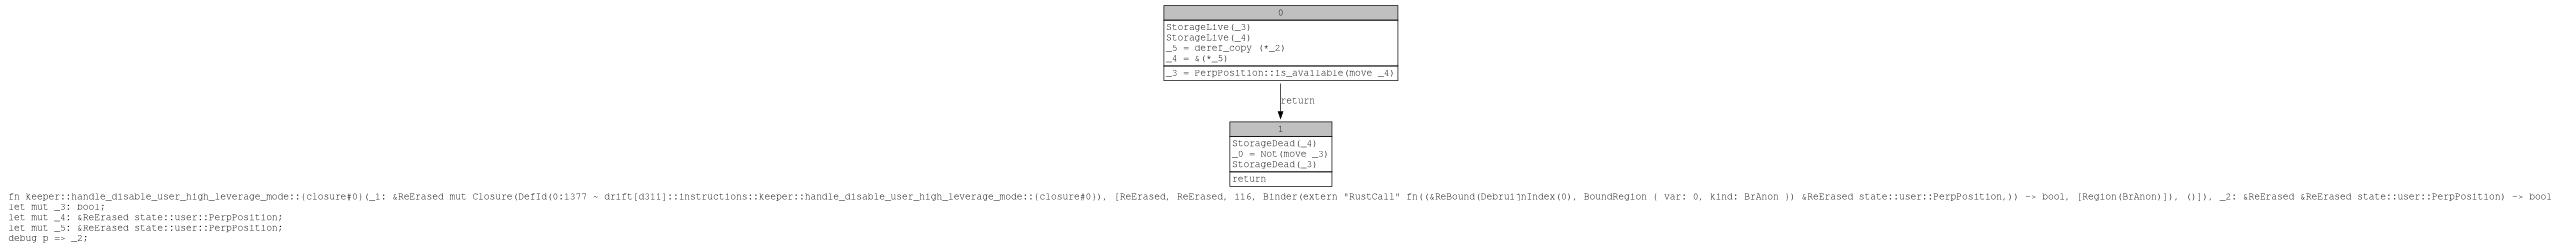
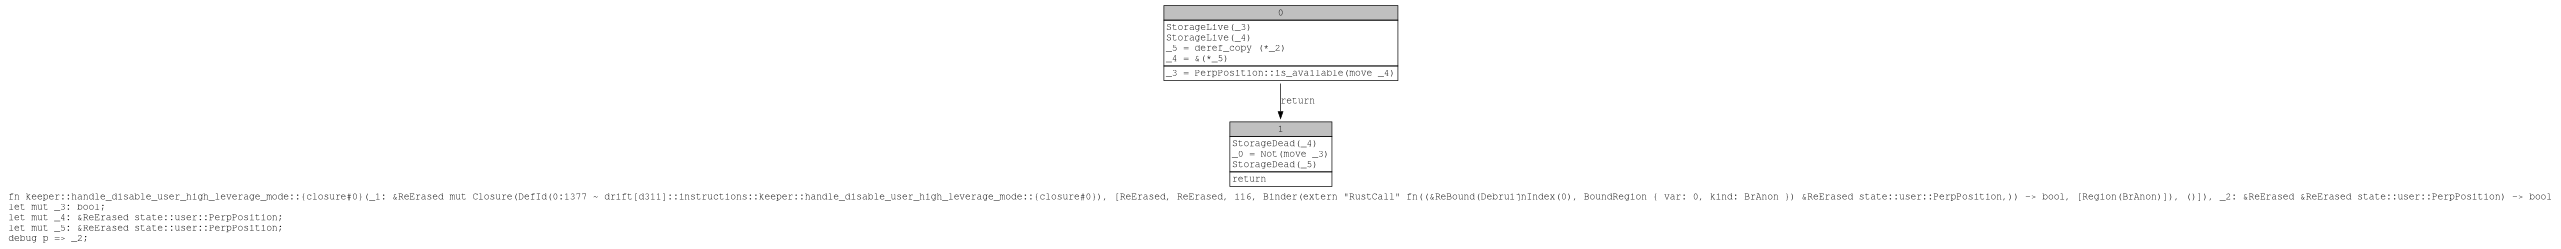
(1275, 164) -> (1275, 164)
